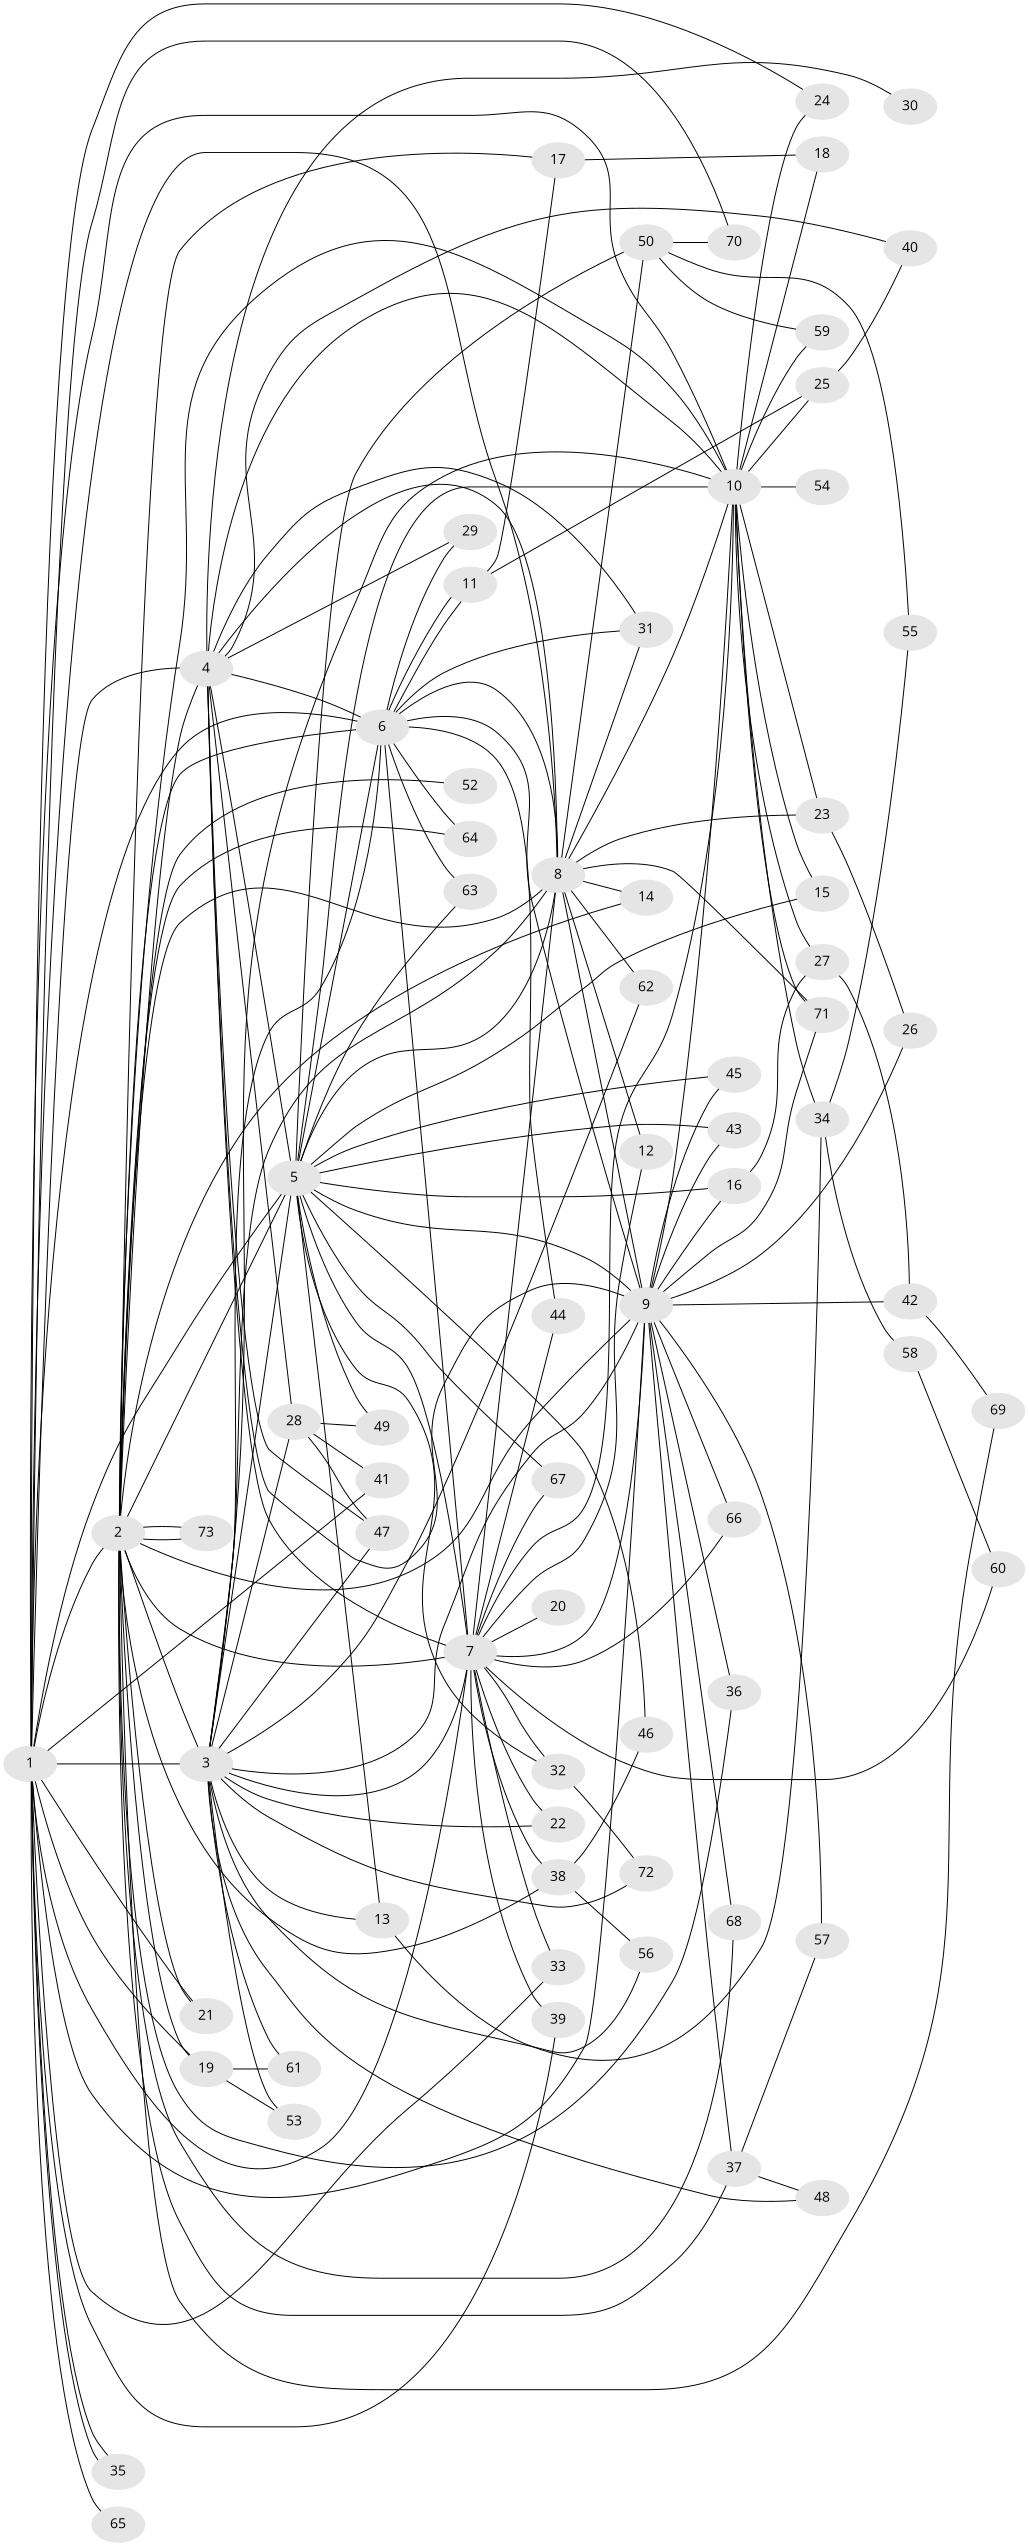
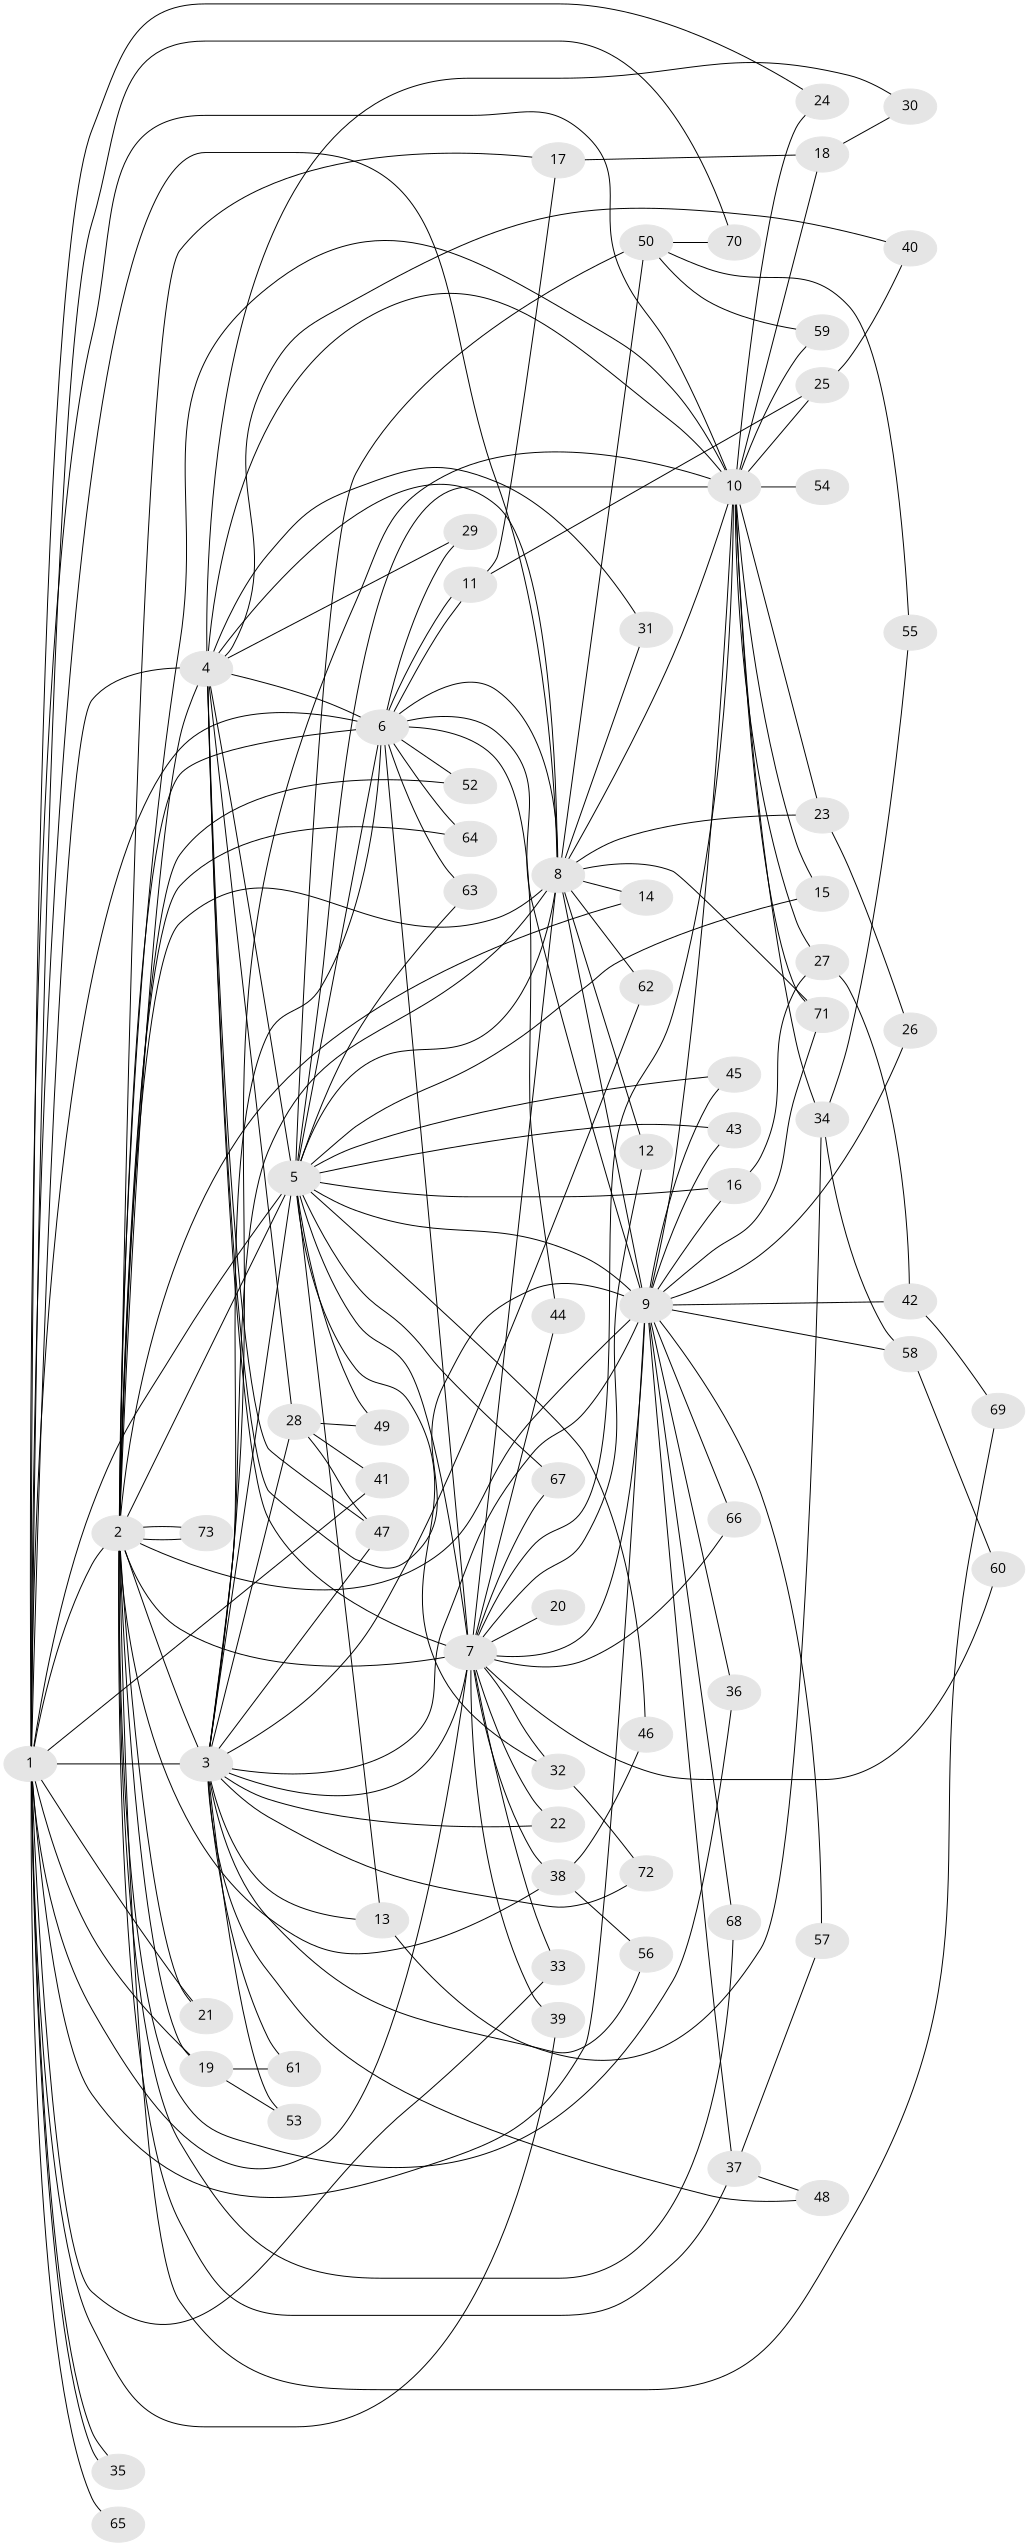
none -> (866, 130)
(500, 651) -> (426, 757)
none -> (778, 1330)
